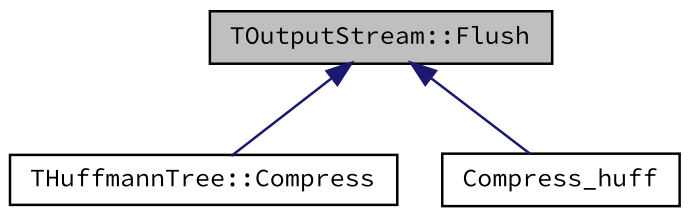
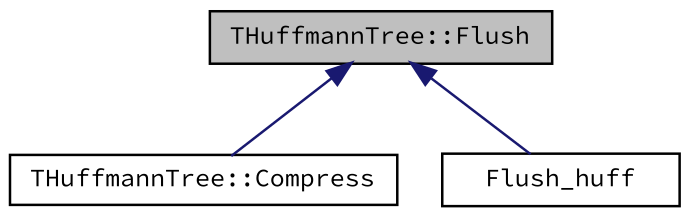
(381, 37) -> (381, 37)
(561, 180) -> (561, 180)
